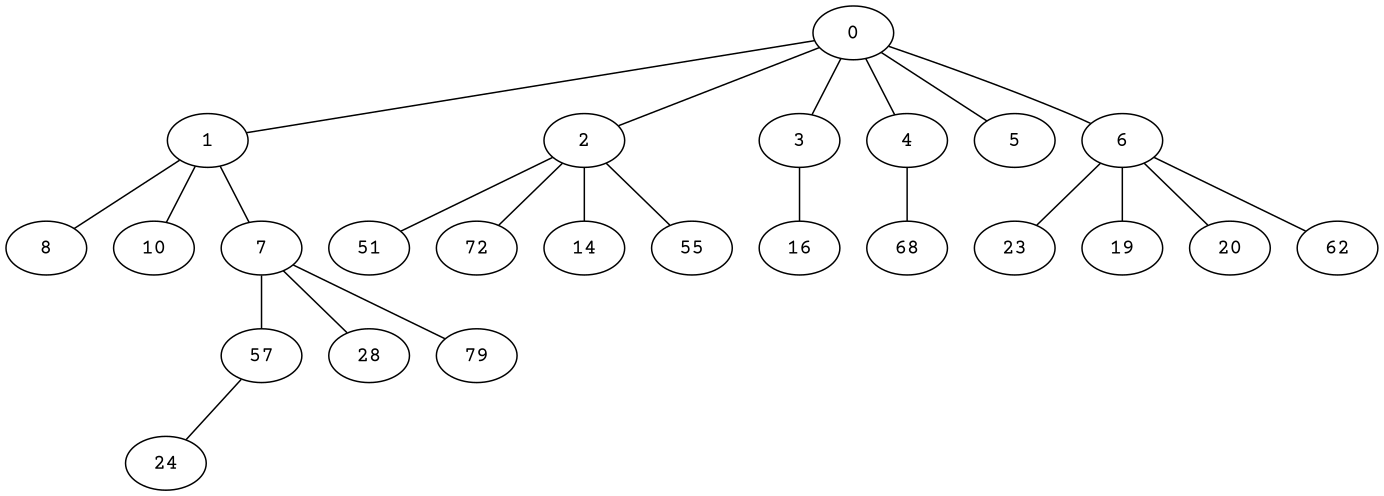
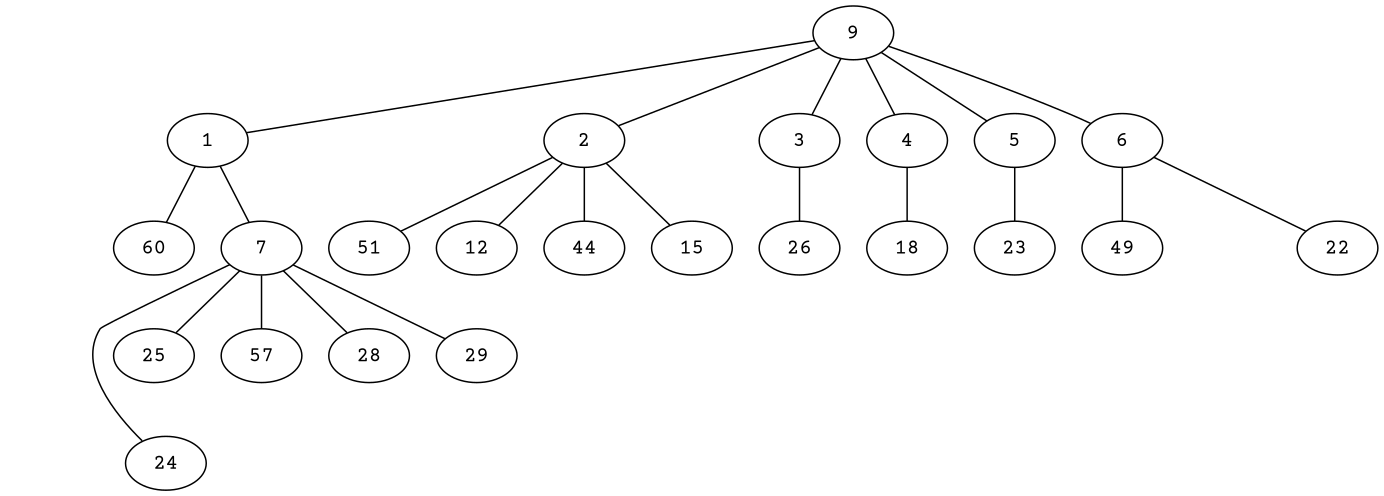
(853, 33) -> (853, 33)
(1069, 194) -> (1015, 194)
(46, 248) -> none
(154, 248) -> (154, 248)
(477, 248) -> (477, 248)
(584, 248) -> (584, 248)
(692, 248) -> (692, 248)
(800, 248) -> (800, 248)
(907, 248) -> (907, 248)
(1122, 248) -> (1122, 248)
(1230, 248) -> none
(1338, 248) -> (1338, 248)
none -> (154, 356)
(477, 356) -> (477, 356)
(214, 409) -> (107, 325)
